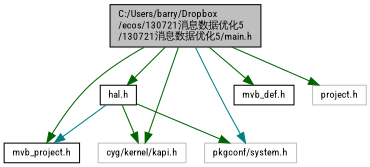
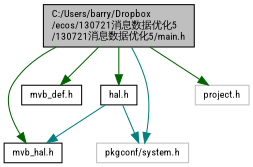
(178, 121) -> (129, 119)
(42, 153) -> (33, 153)
(142, 153) -> none
